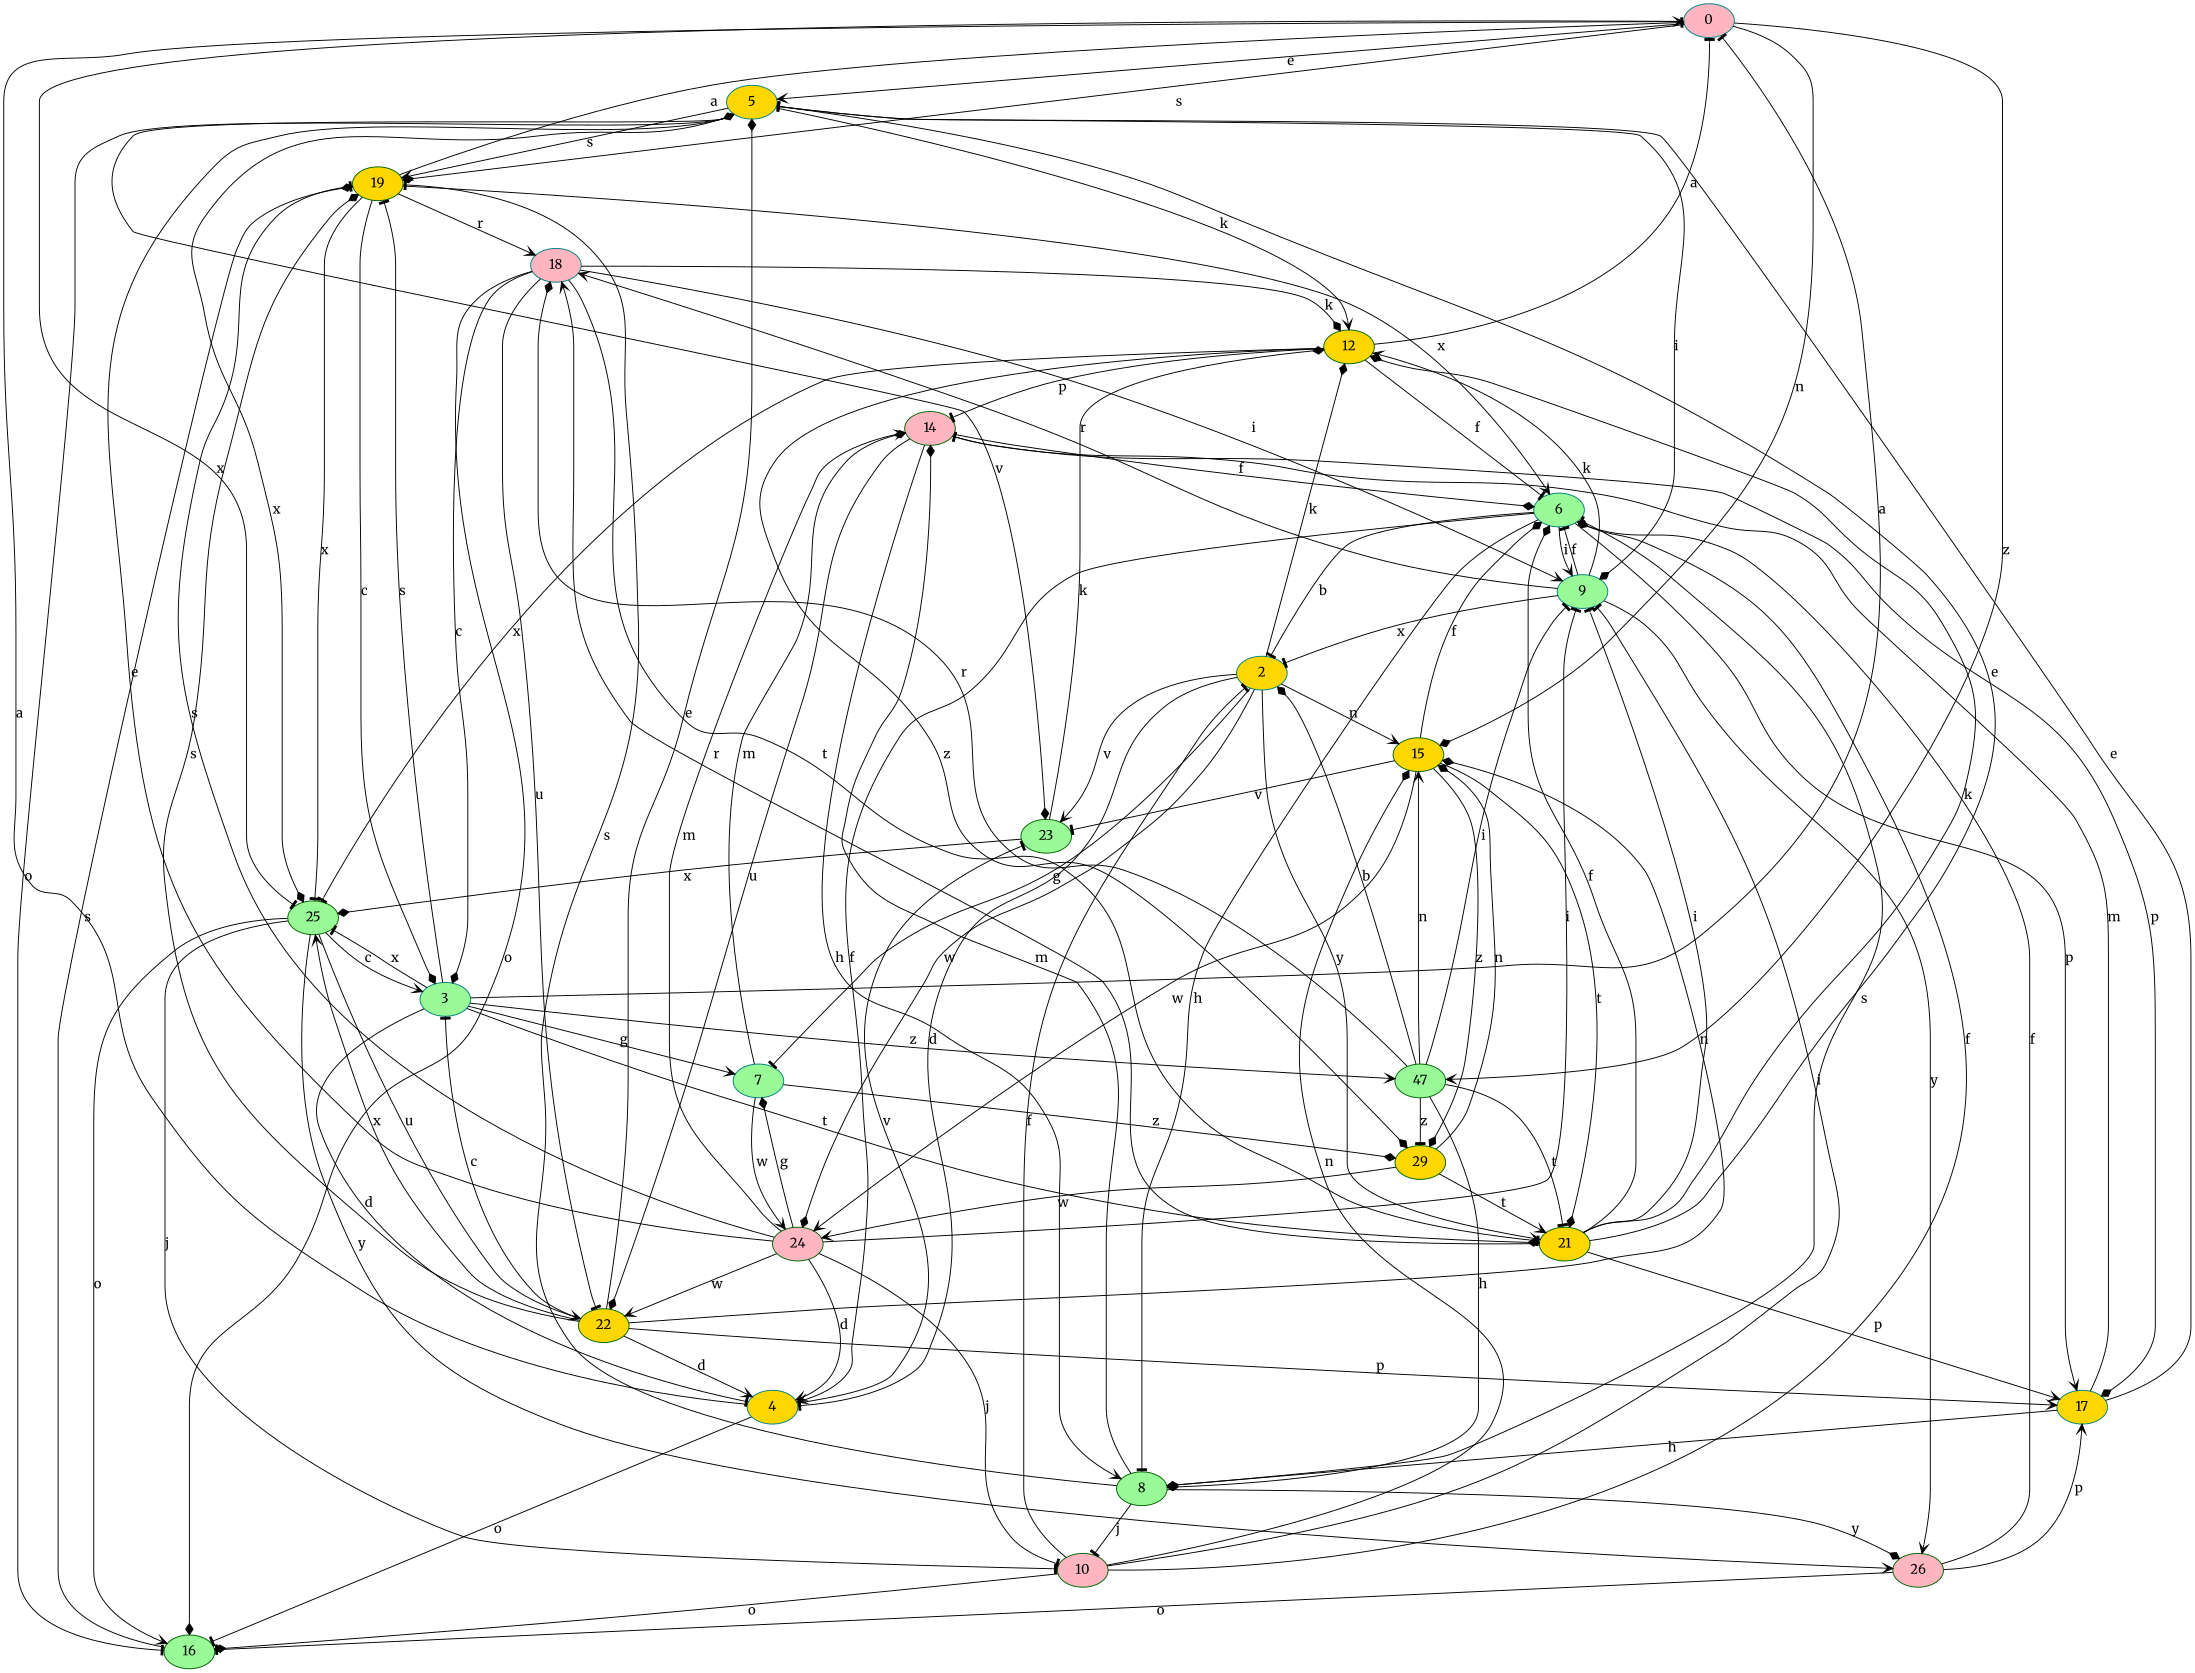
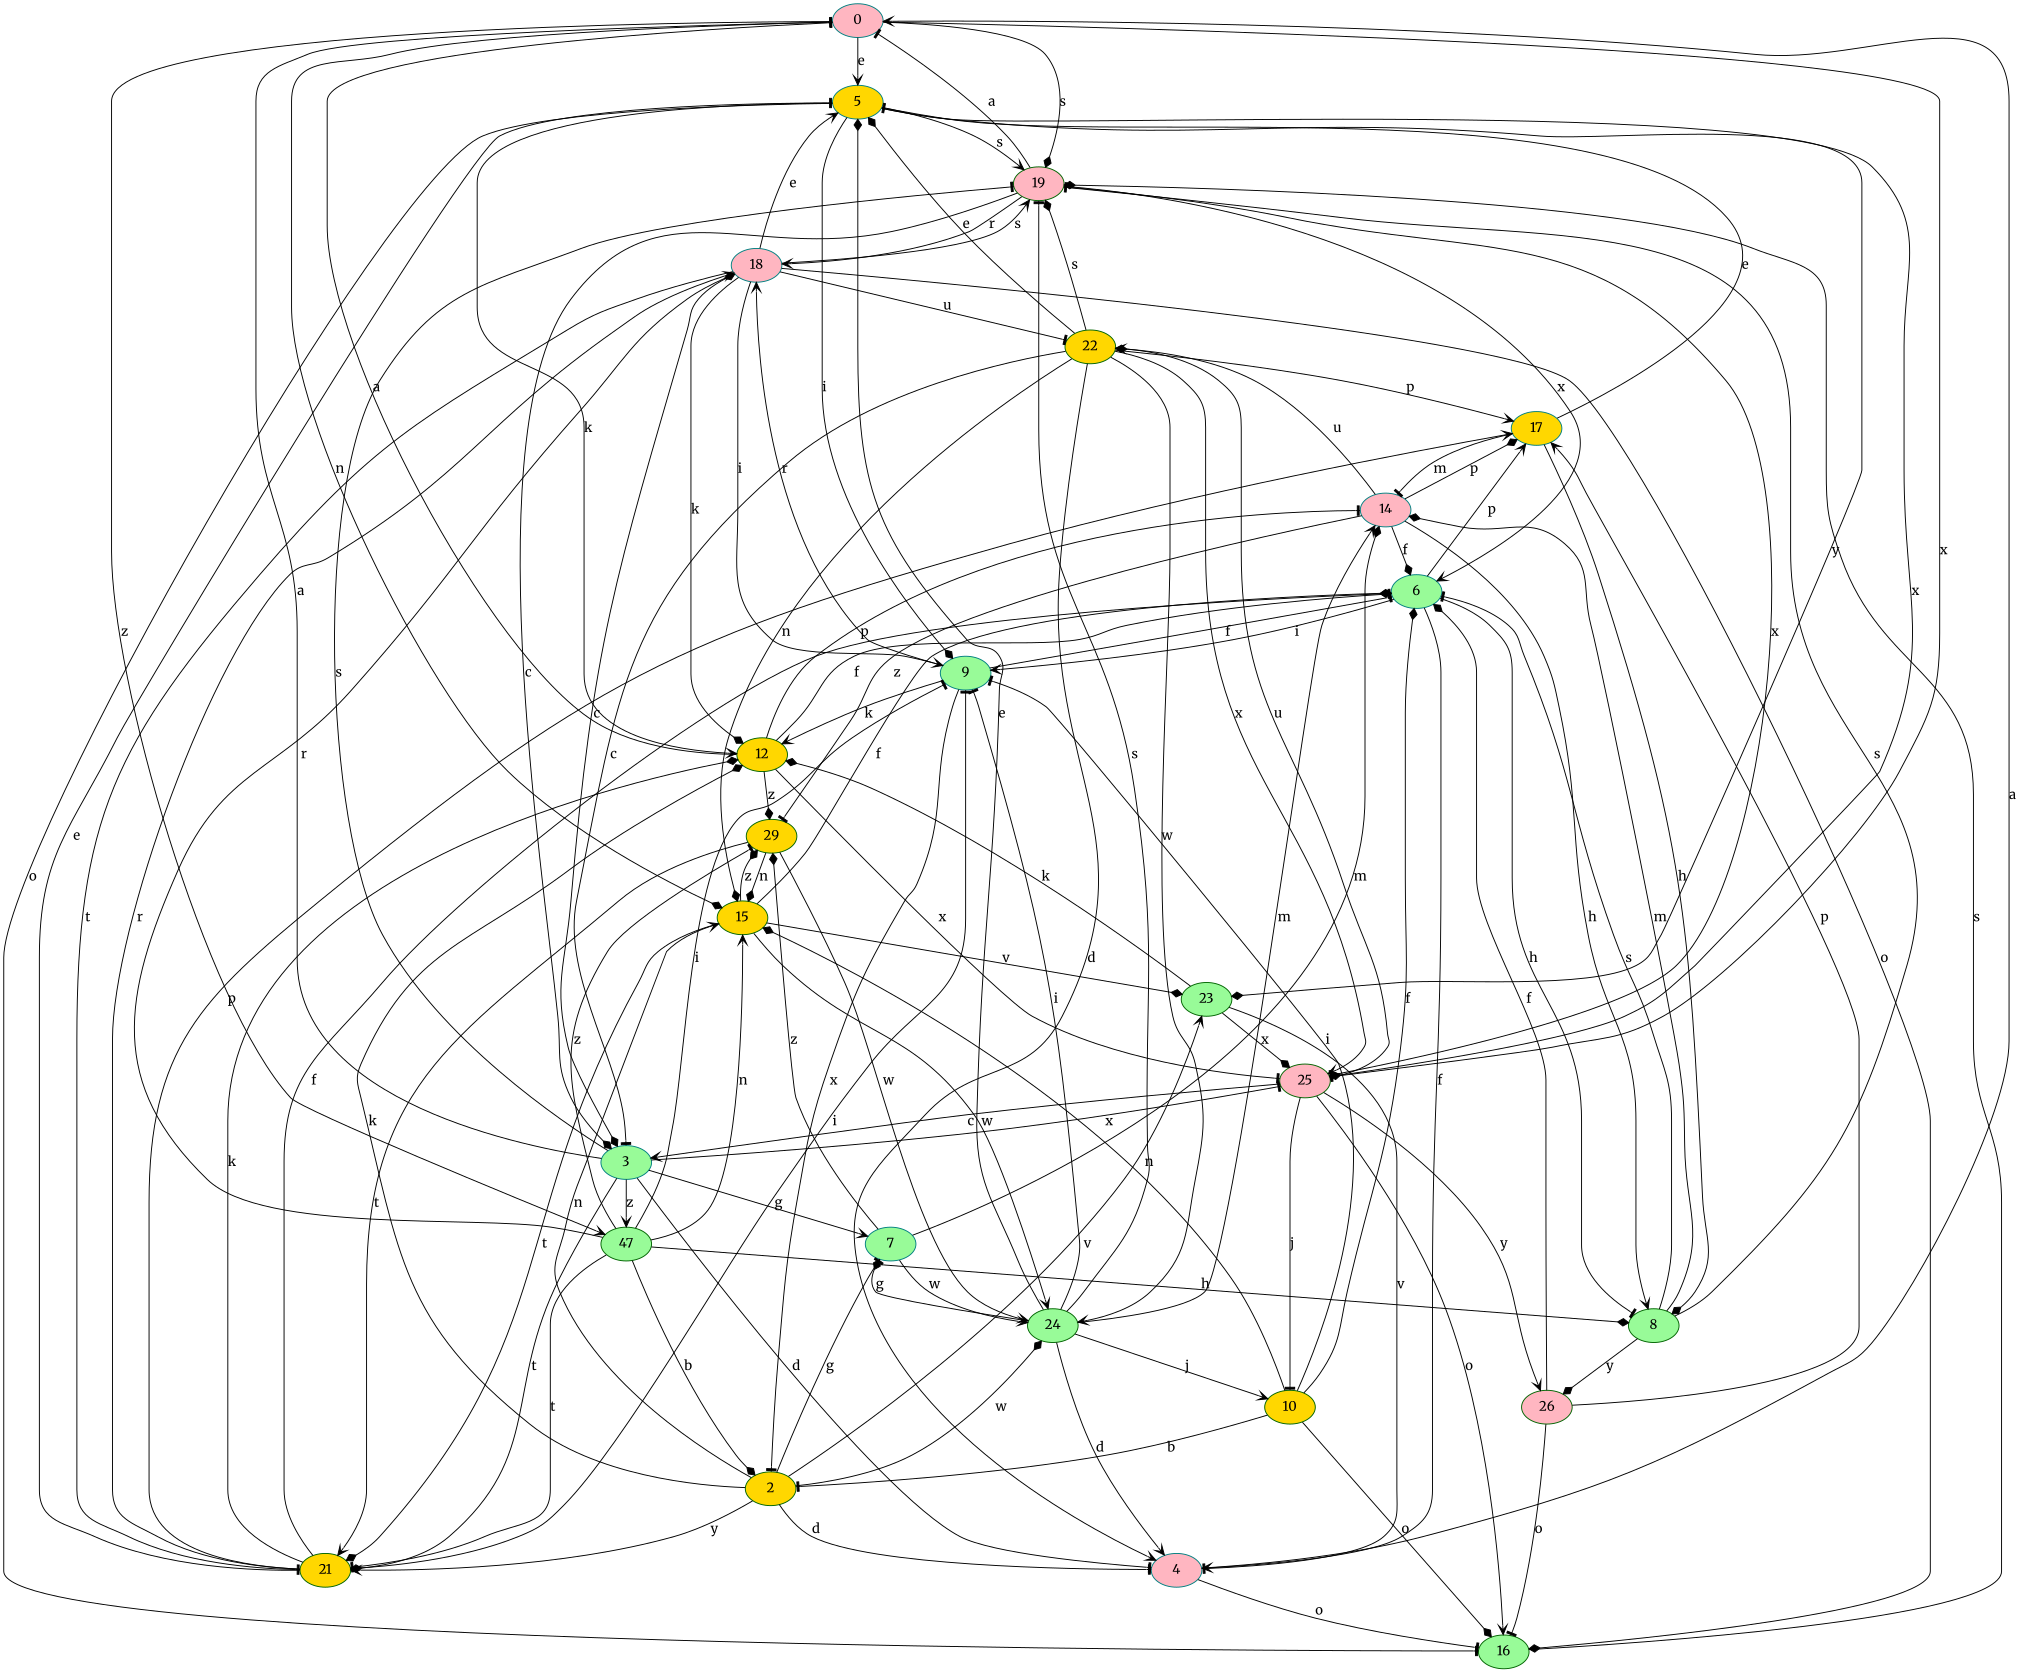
none -> (784, 177)
(378, 184) -> (1039, 184)
none -> (940, 247)
(930, 428) -> (1386, 510)
(1000, 469) -> (1836, 551)
(1366, 536) -> none
none -> (1029, 599)
(1262, 673) -> (771, 1489)
(1235, 795) -> (949, 954)
(313, 918) -> (1305, 1081)
(1928, 1009) -> none
(1029, 1122) -> (1171, 1448)
(885, 1131) -> (1397, 1321)
(798, 1244) -> (1053, 1326)
(705, 1283) -> (1162, 856)
(978, 1384) -> (1167, 1365)
(772, 1407) -> (1177, 1570)
(1114, 1528) -> none
(1083, 1570) -> (1290, 1407)
